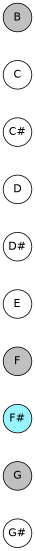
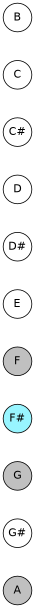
(18, 18) -> (18, 18)
none -> (18, 591)
